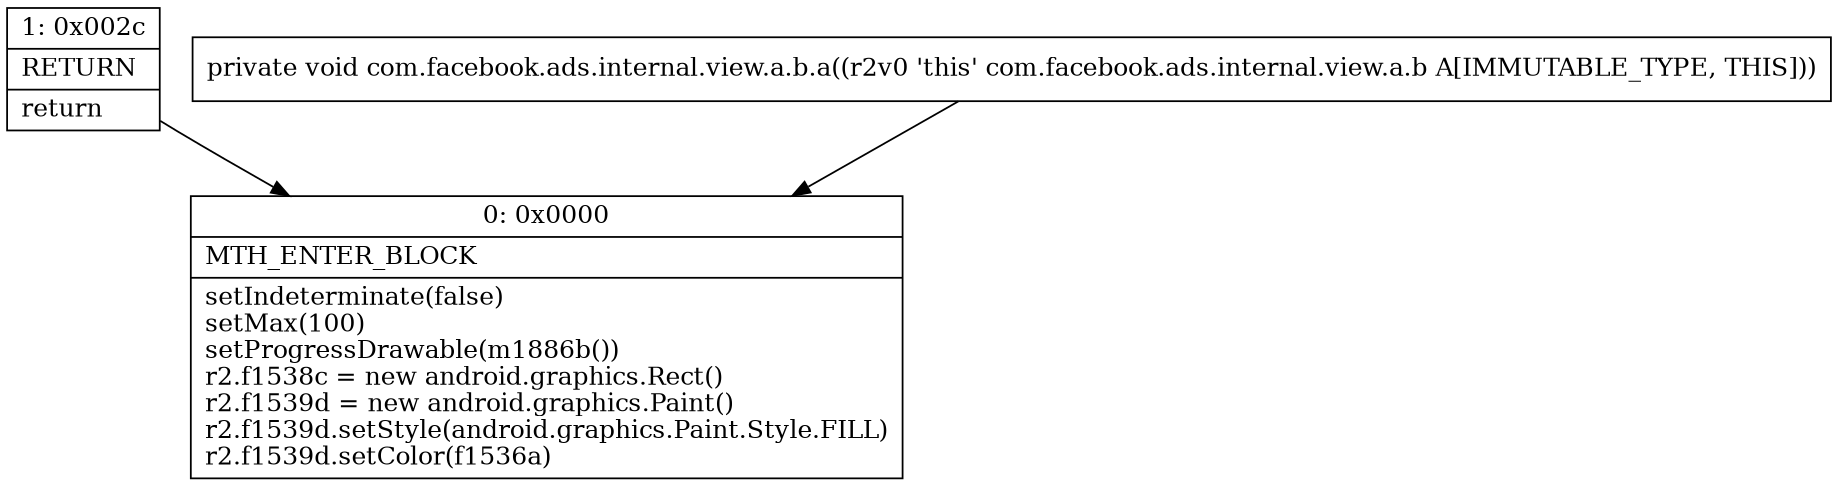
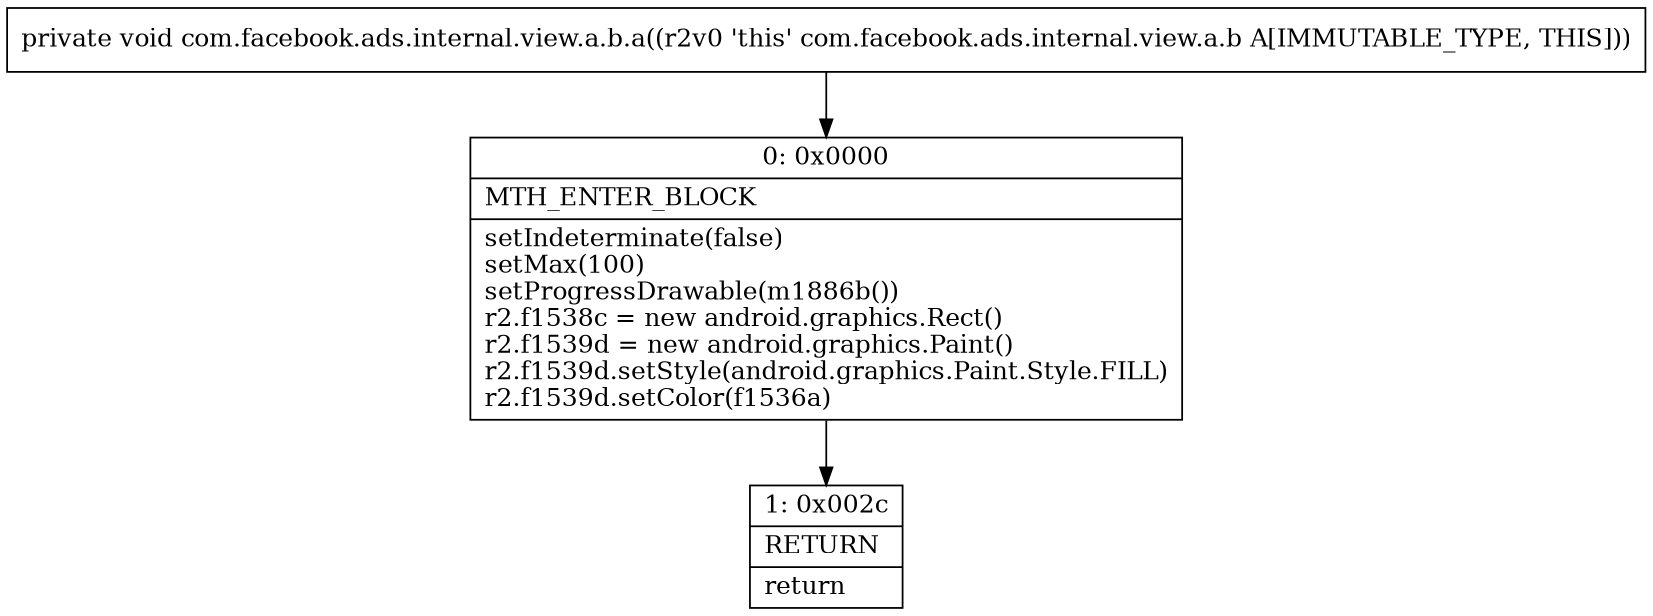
(217, 154) -> (826, 444)
